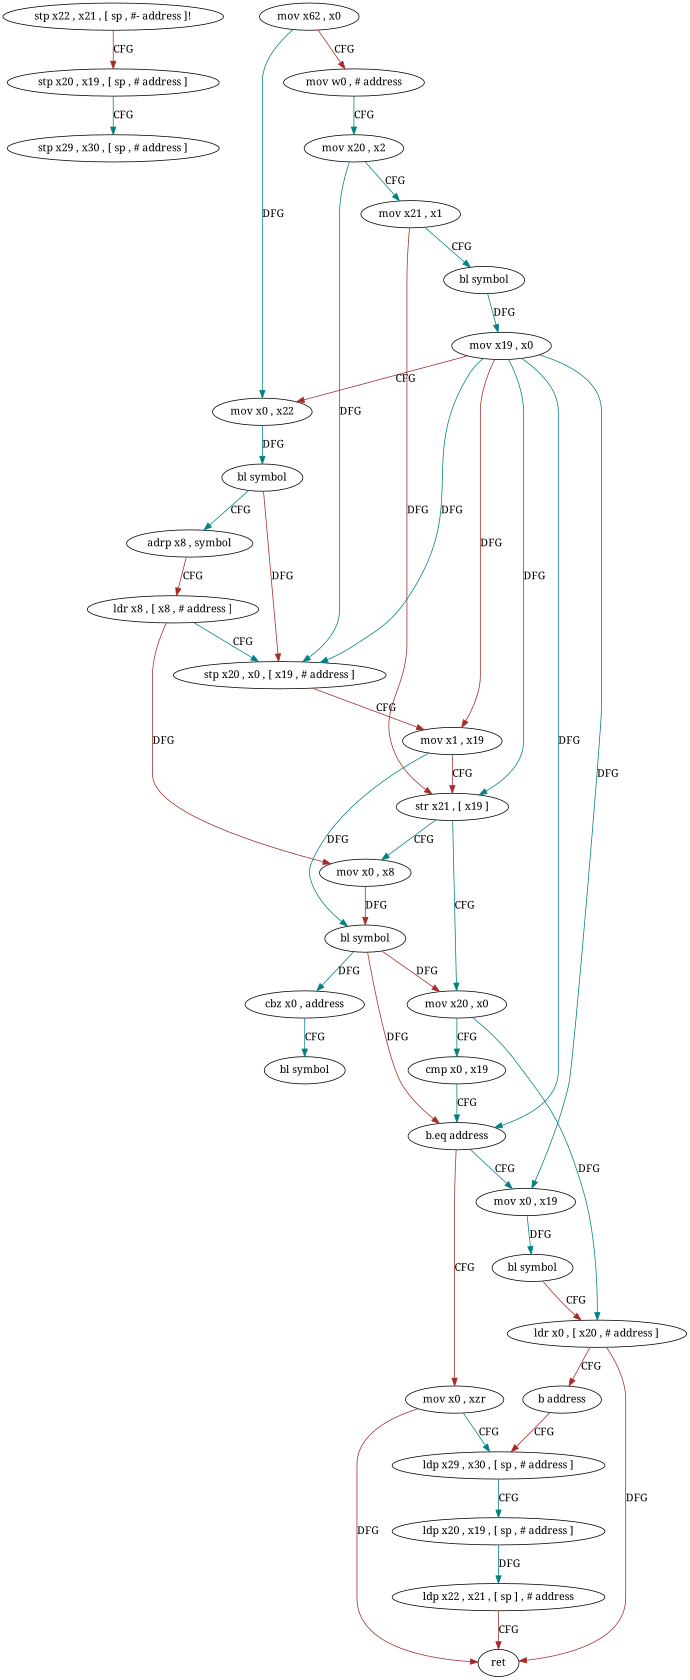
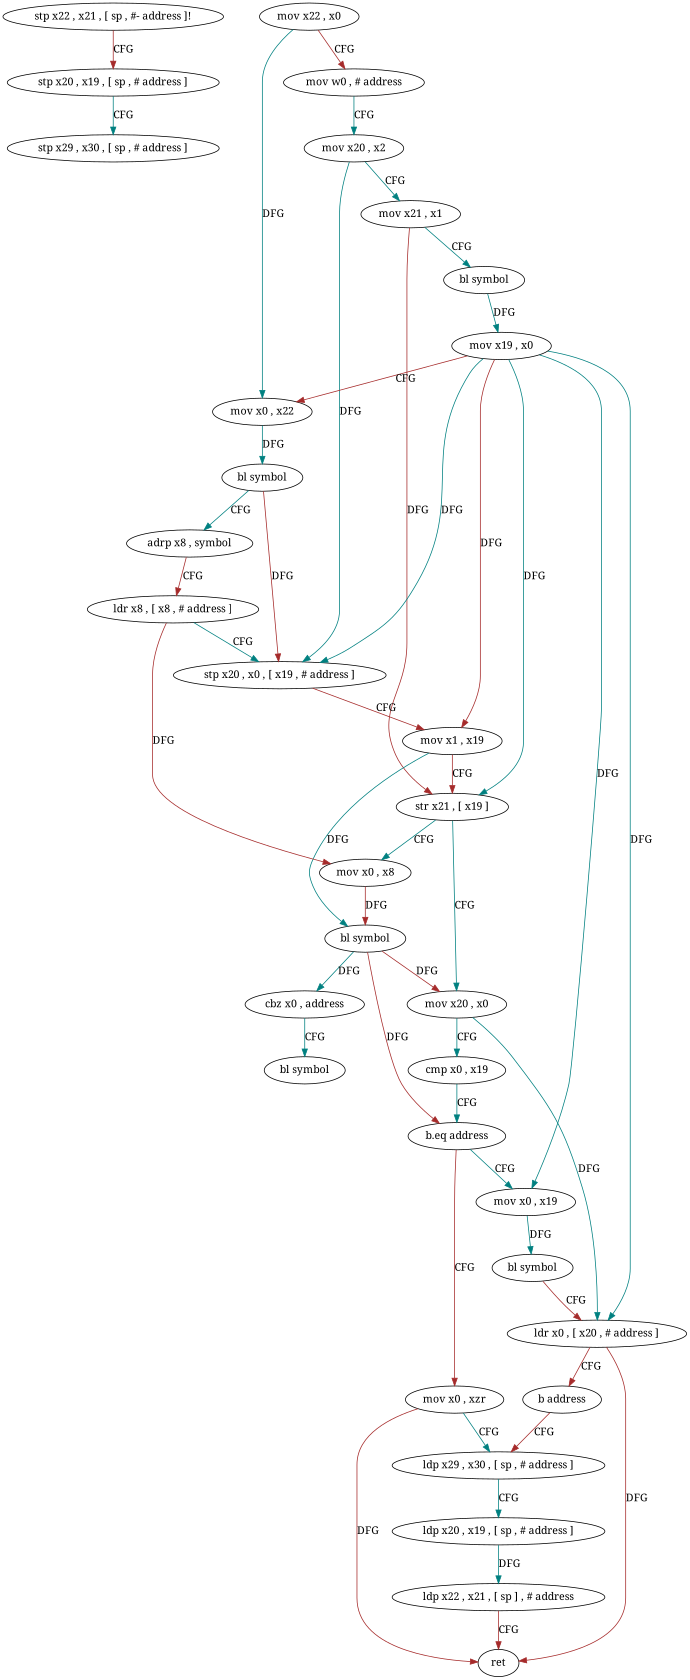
(309, 17) -> (309, 17)
(558, 749) -> (630, 809)
